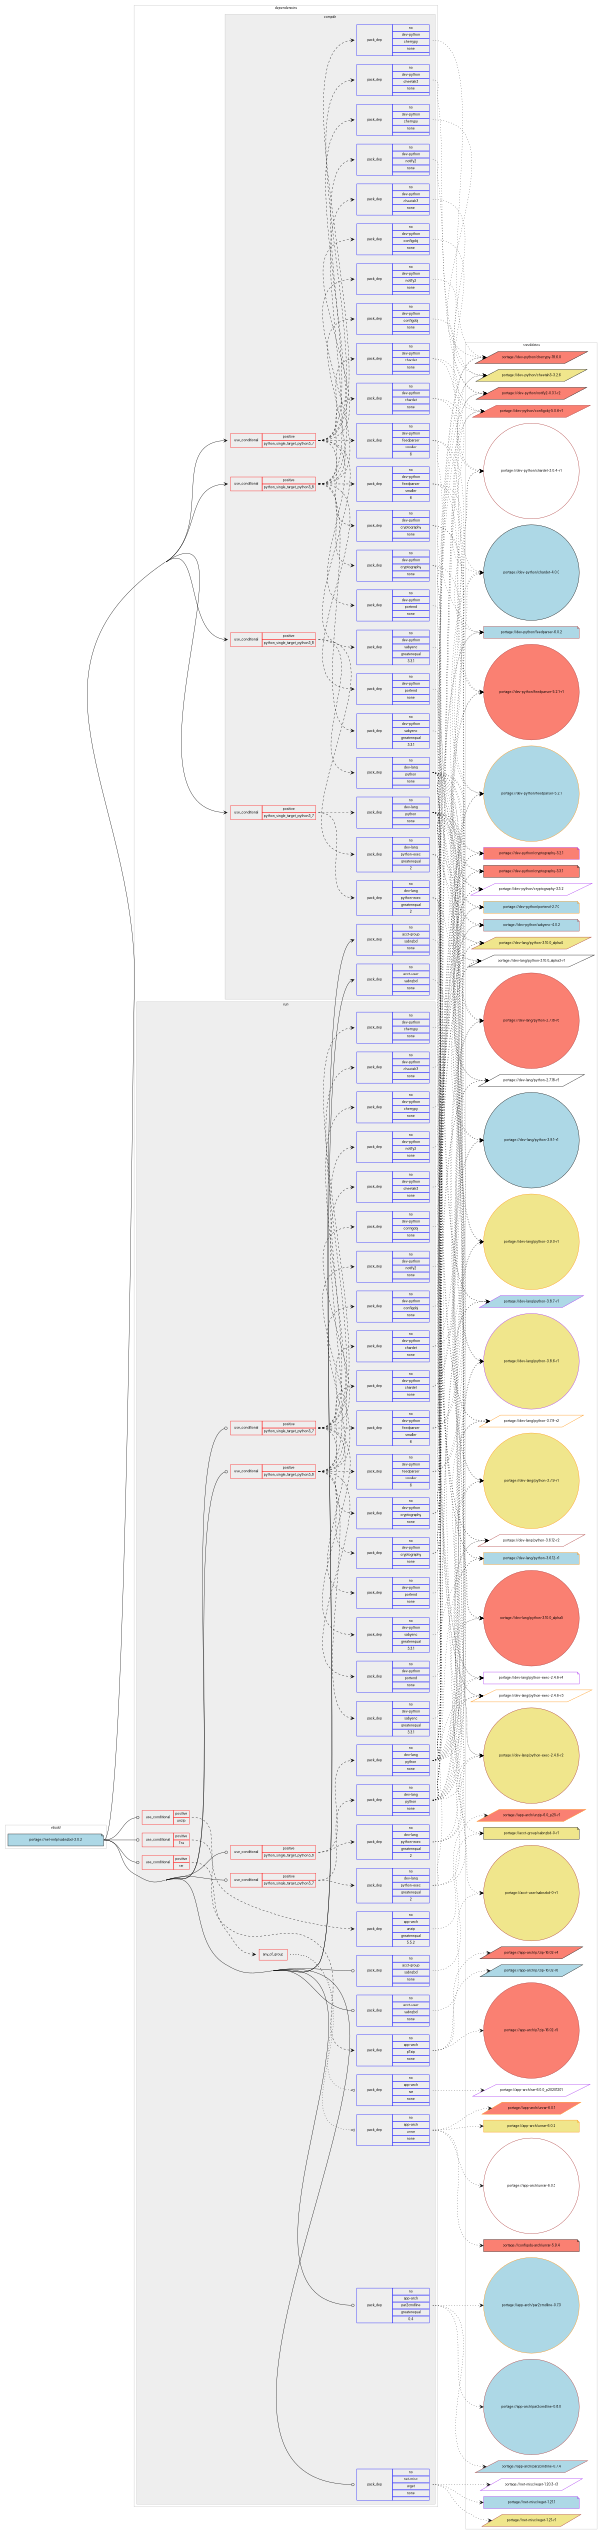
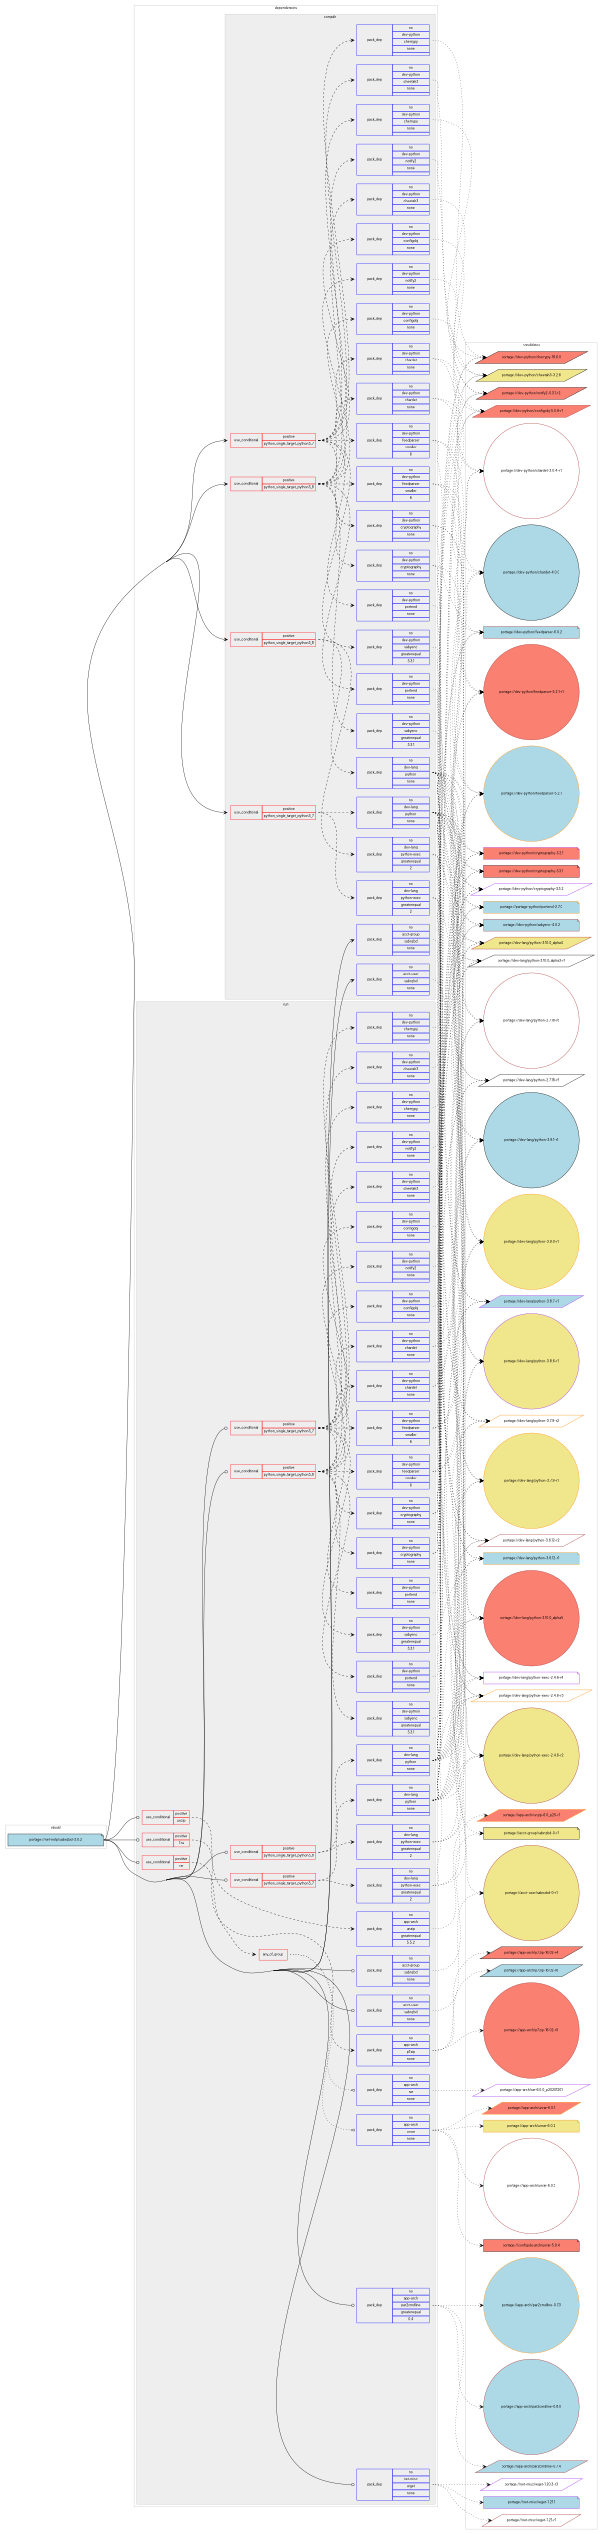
(531, 907) -> (531, 907)
(531, 1021) -> (531, 1021)
(531, 2520) -> (531, 2520)
